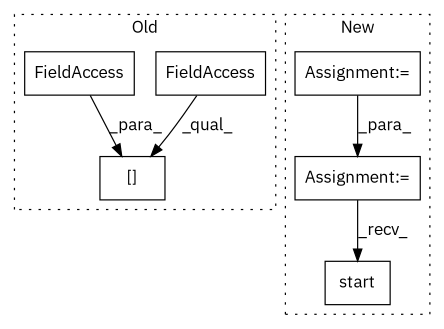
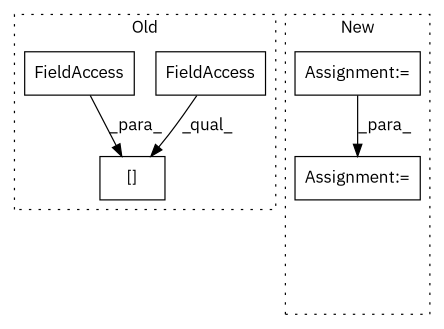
(358, 283) -> none
